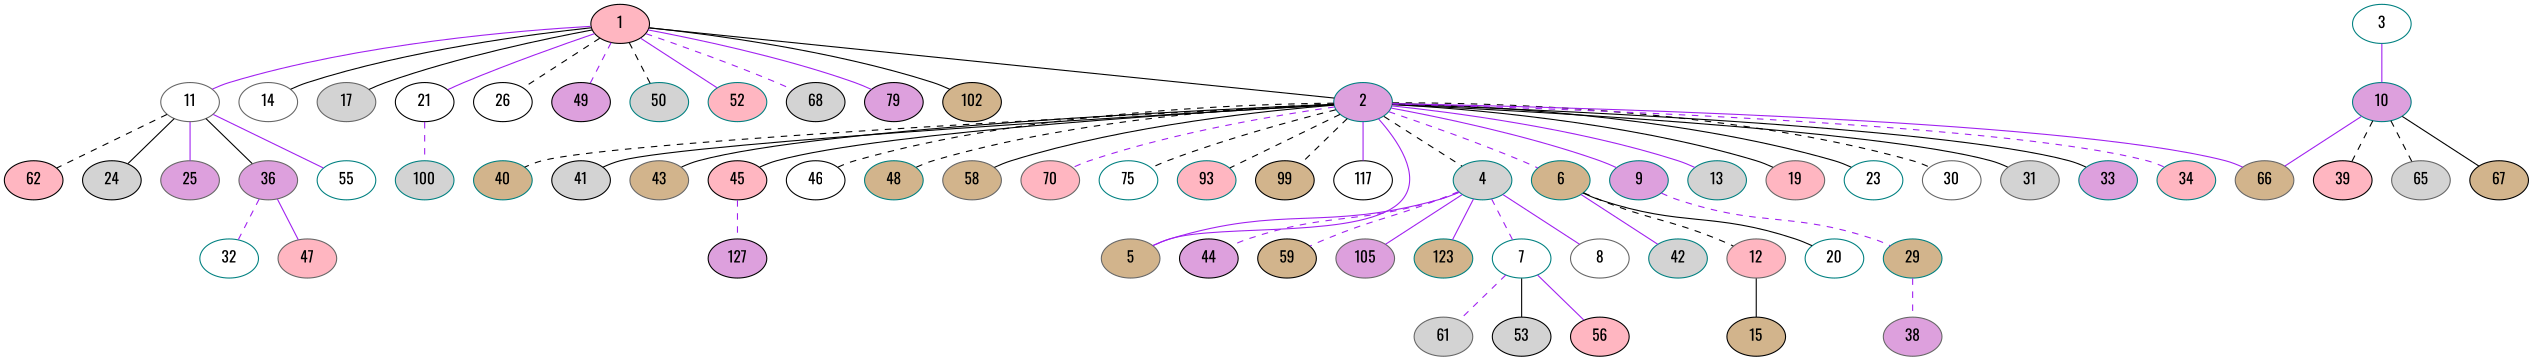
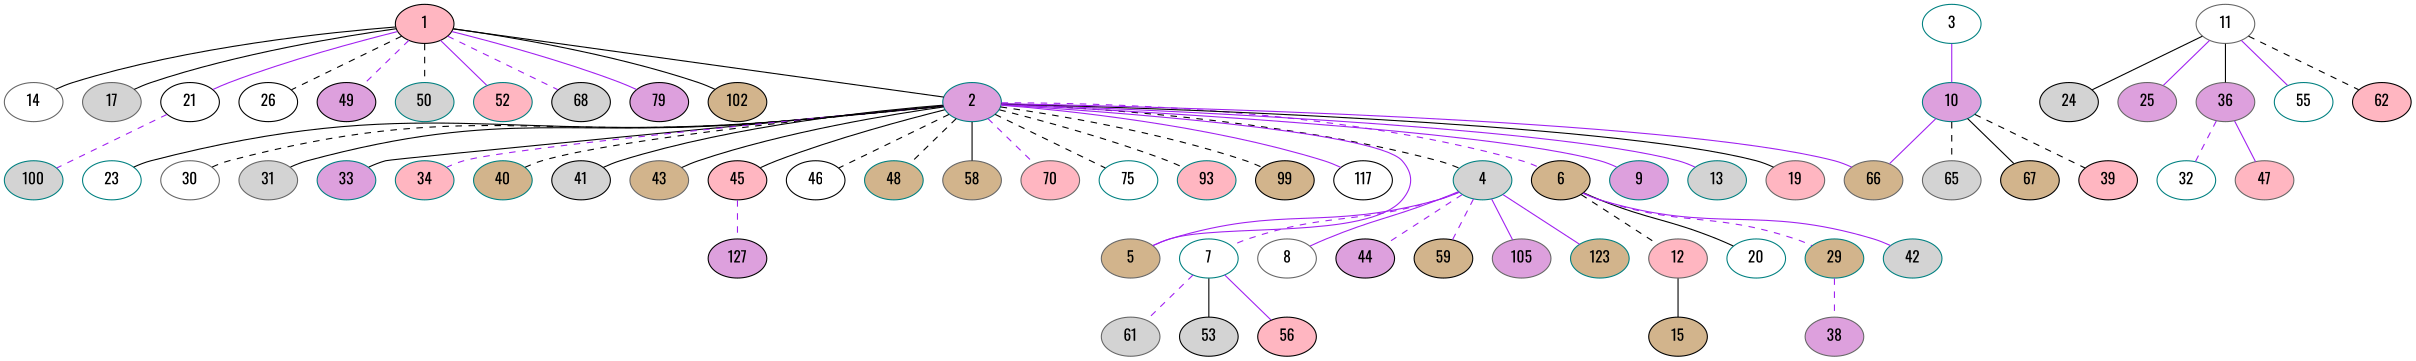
(399, 46) -> none
(1561, 180) -> (1561, 180)
(1776, 219) -> (1750, 227)
